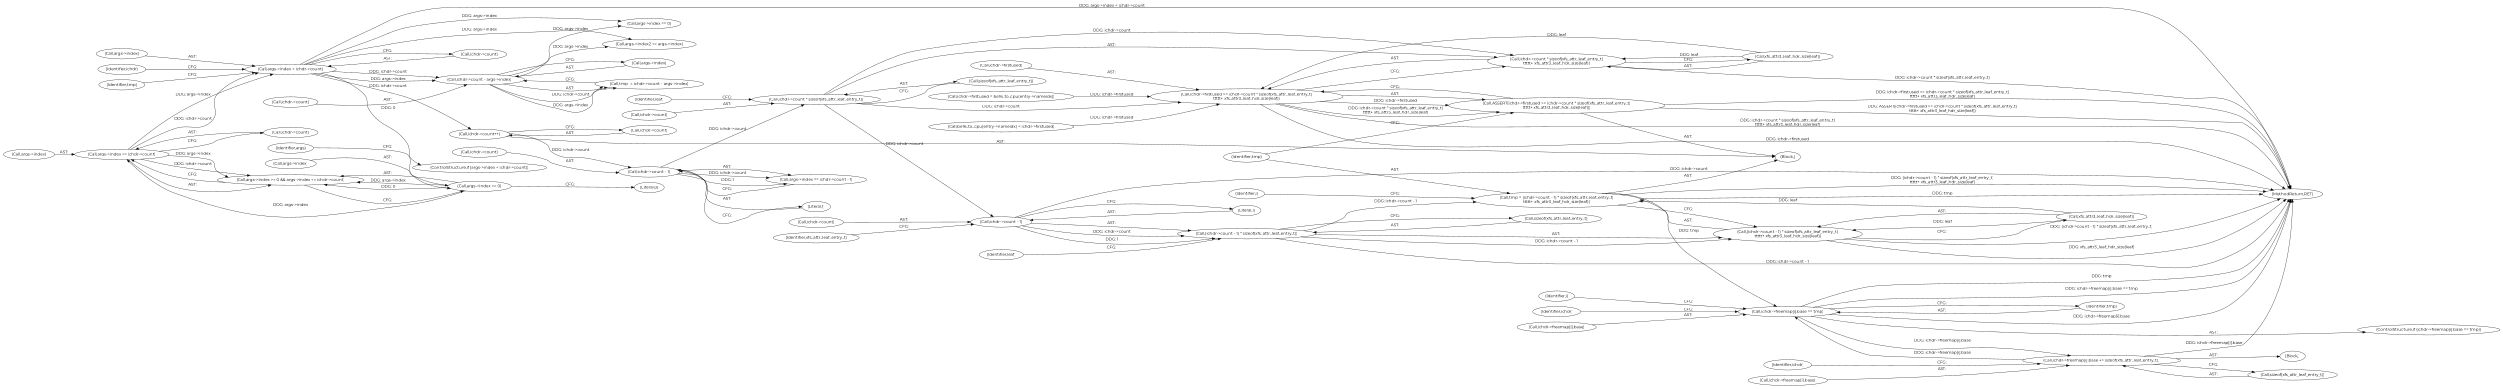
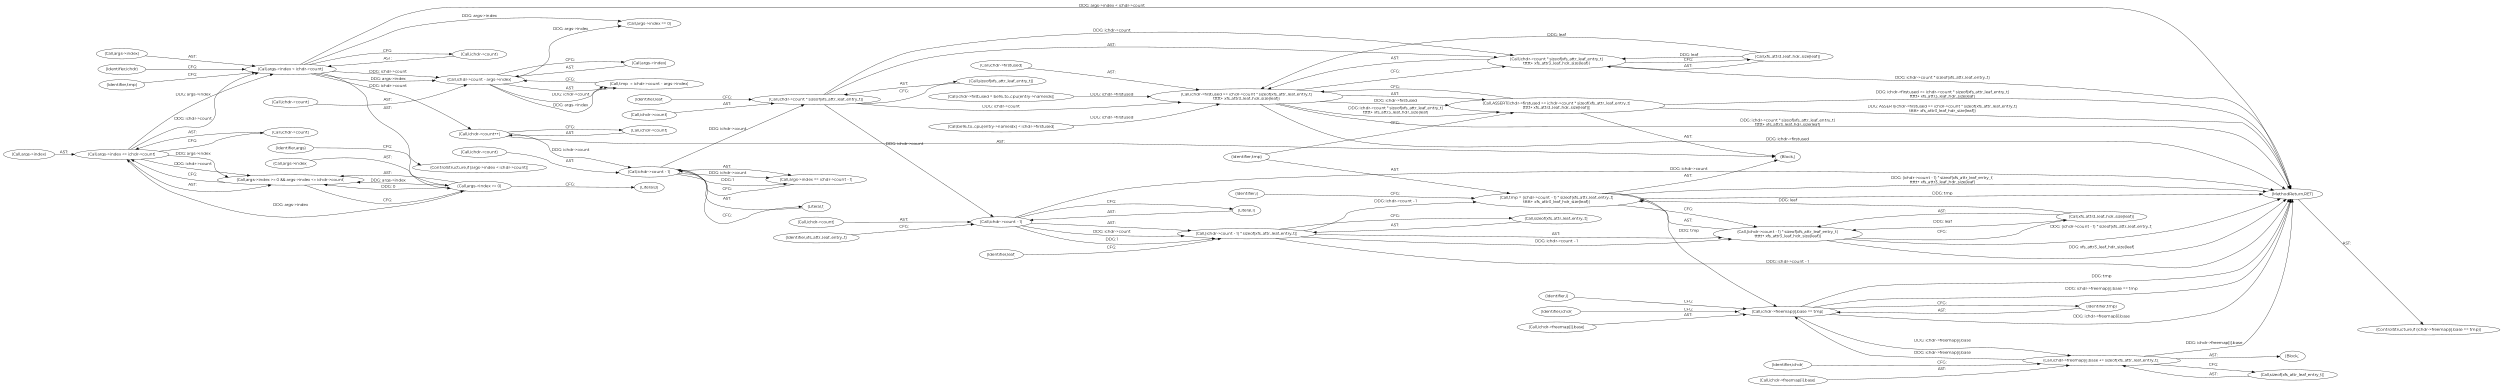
(649, 44) -> none
(388, 108) -> (388, 108)
(2086, 334) -> (2360, 261)
